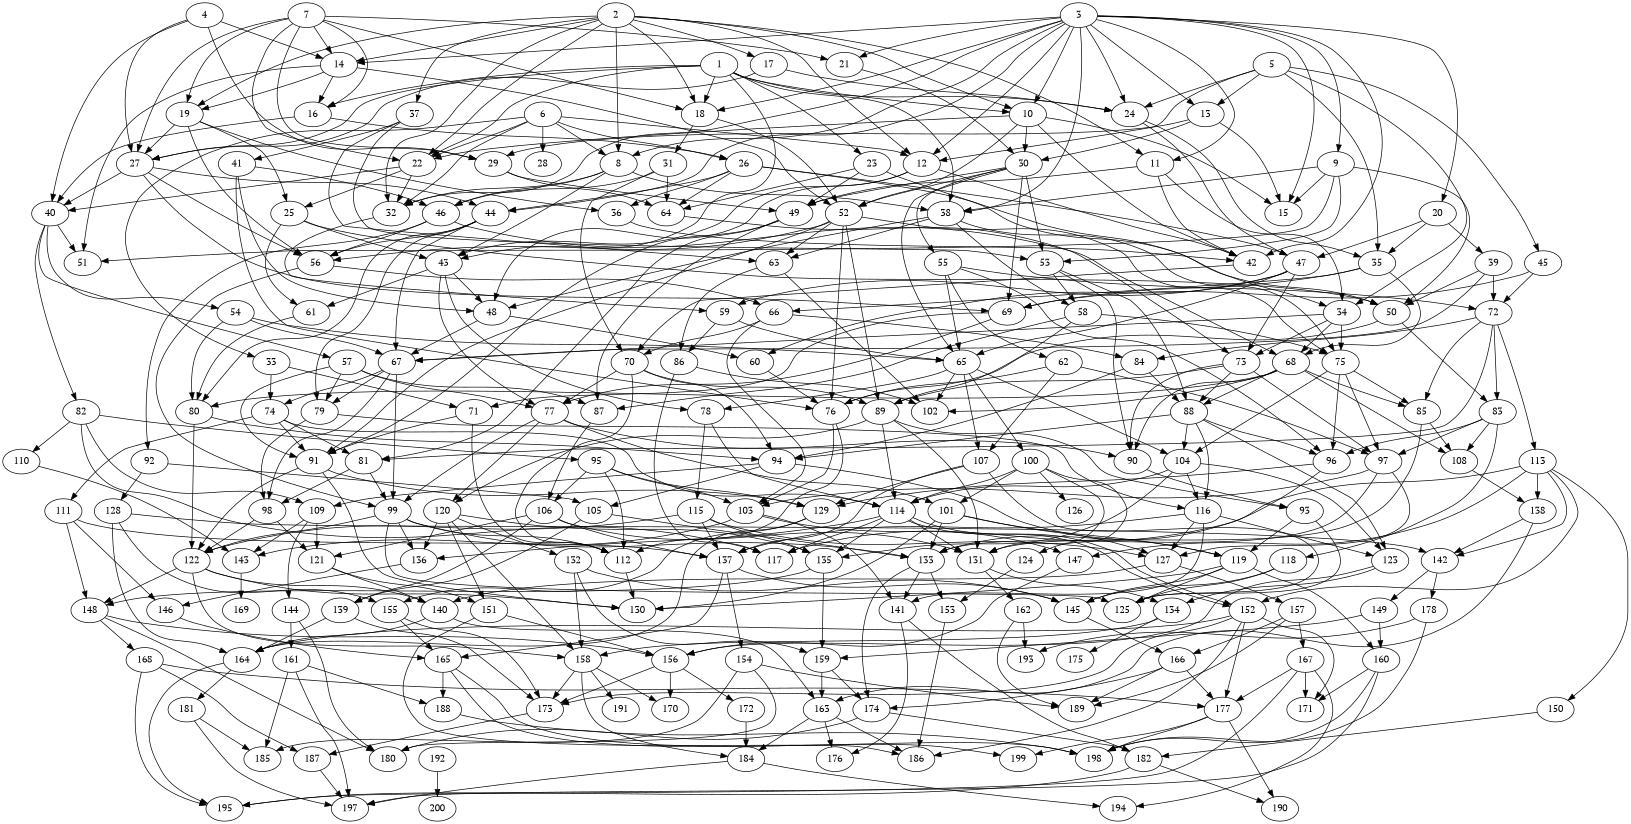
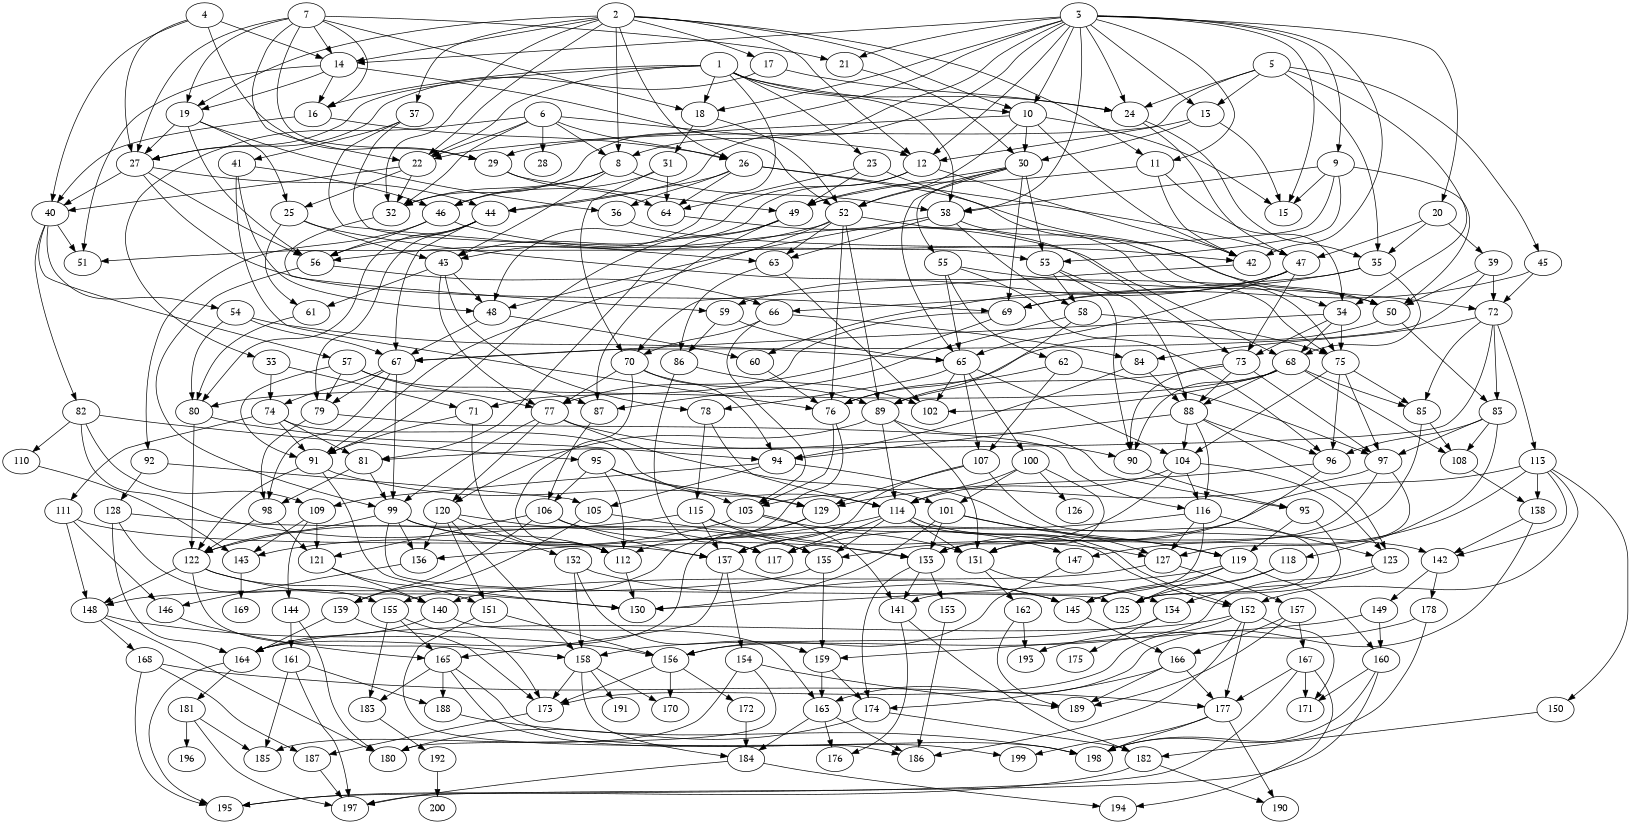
(667, 55) -> (652, 96)
(1025, 561) -> none
none -> (367, 710)
none -> (187, 759)
